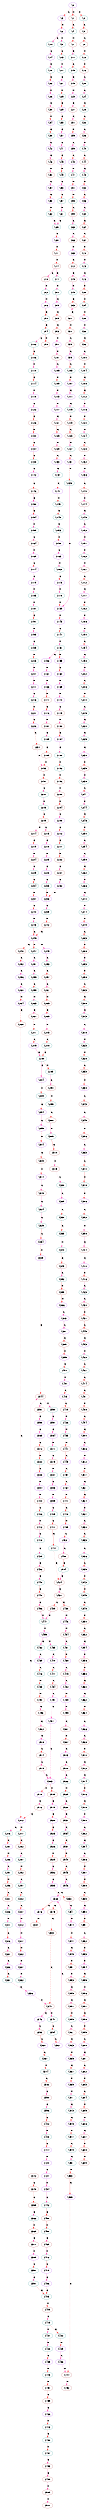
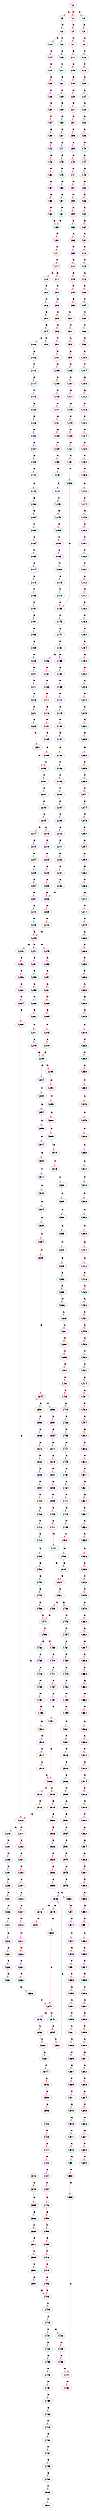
(71, 313) -> (69, 311)
(47, 2117) -> none
